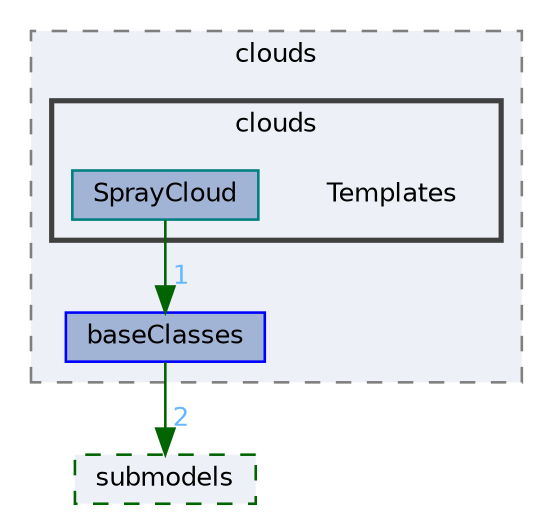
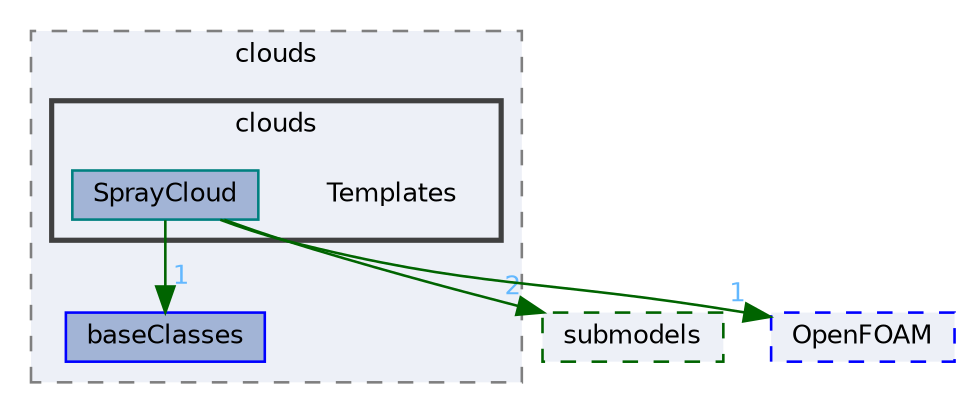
none -> (863, 337)
(165, 399) -> (370, 266)
